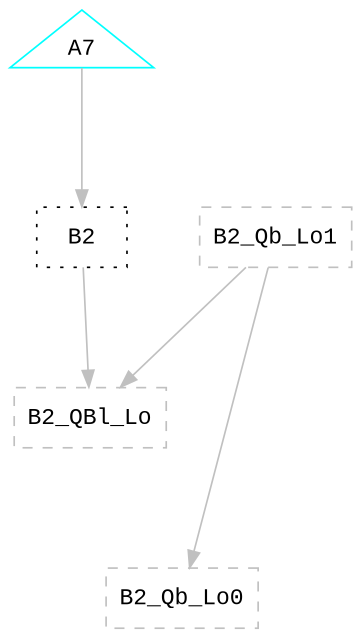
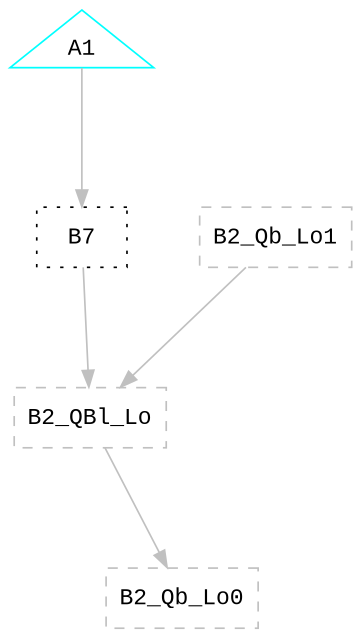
(82, 48) -> (82, 48)
(82, 237) -> (82, 237)
(231, 409) -> (132, 500)
